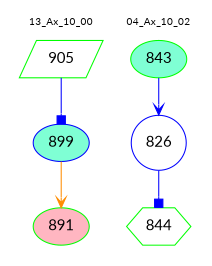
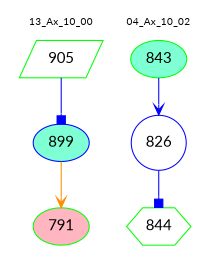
(61, 226) -> (61, 226)
